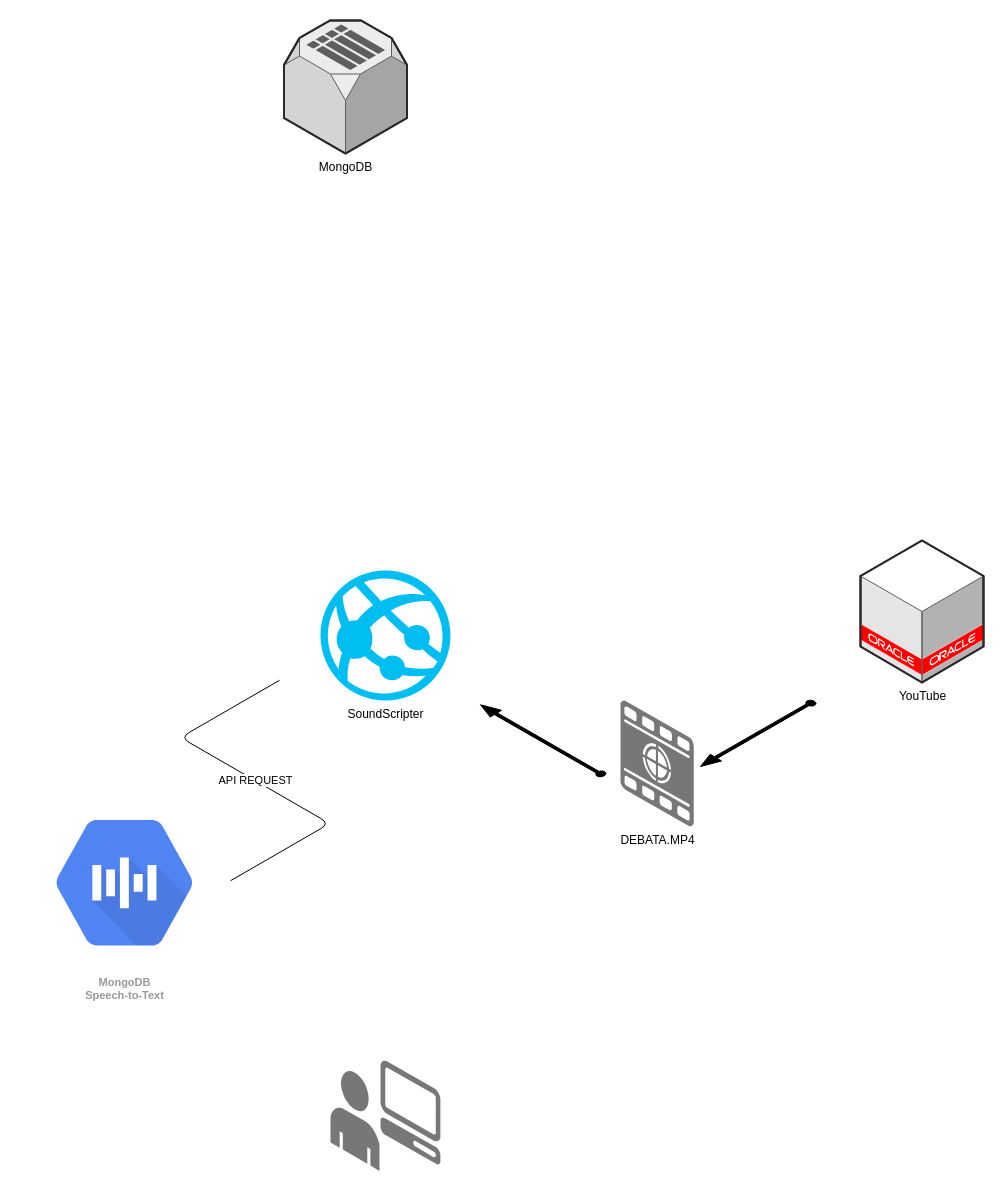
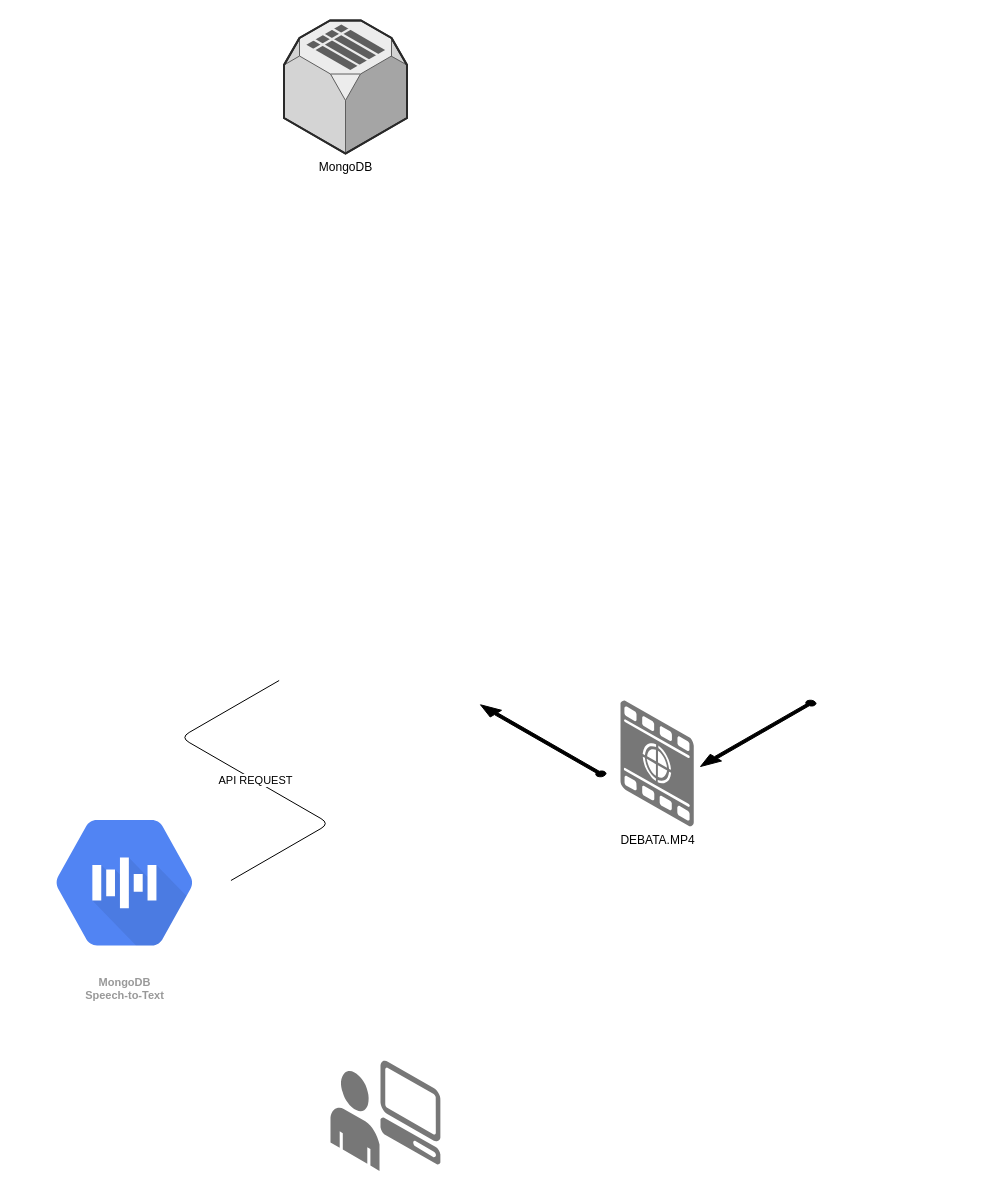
(922, 612) -> none
(386, 636) -> none
